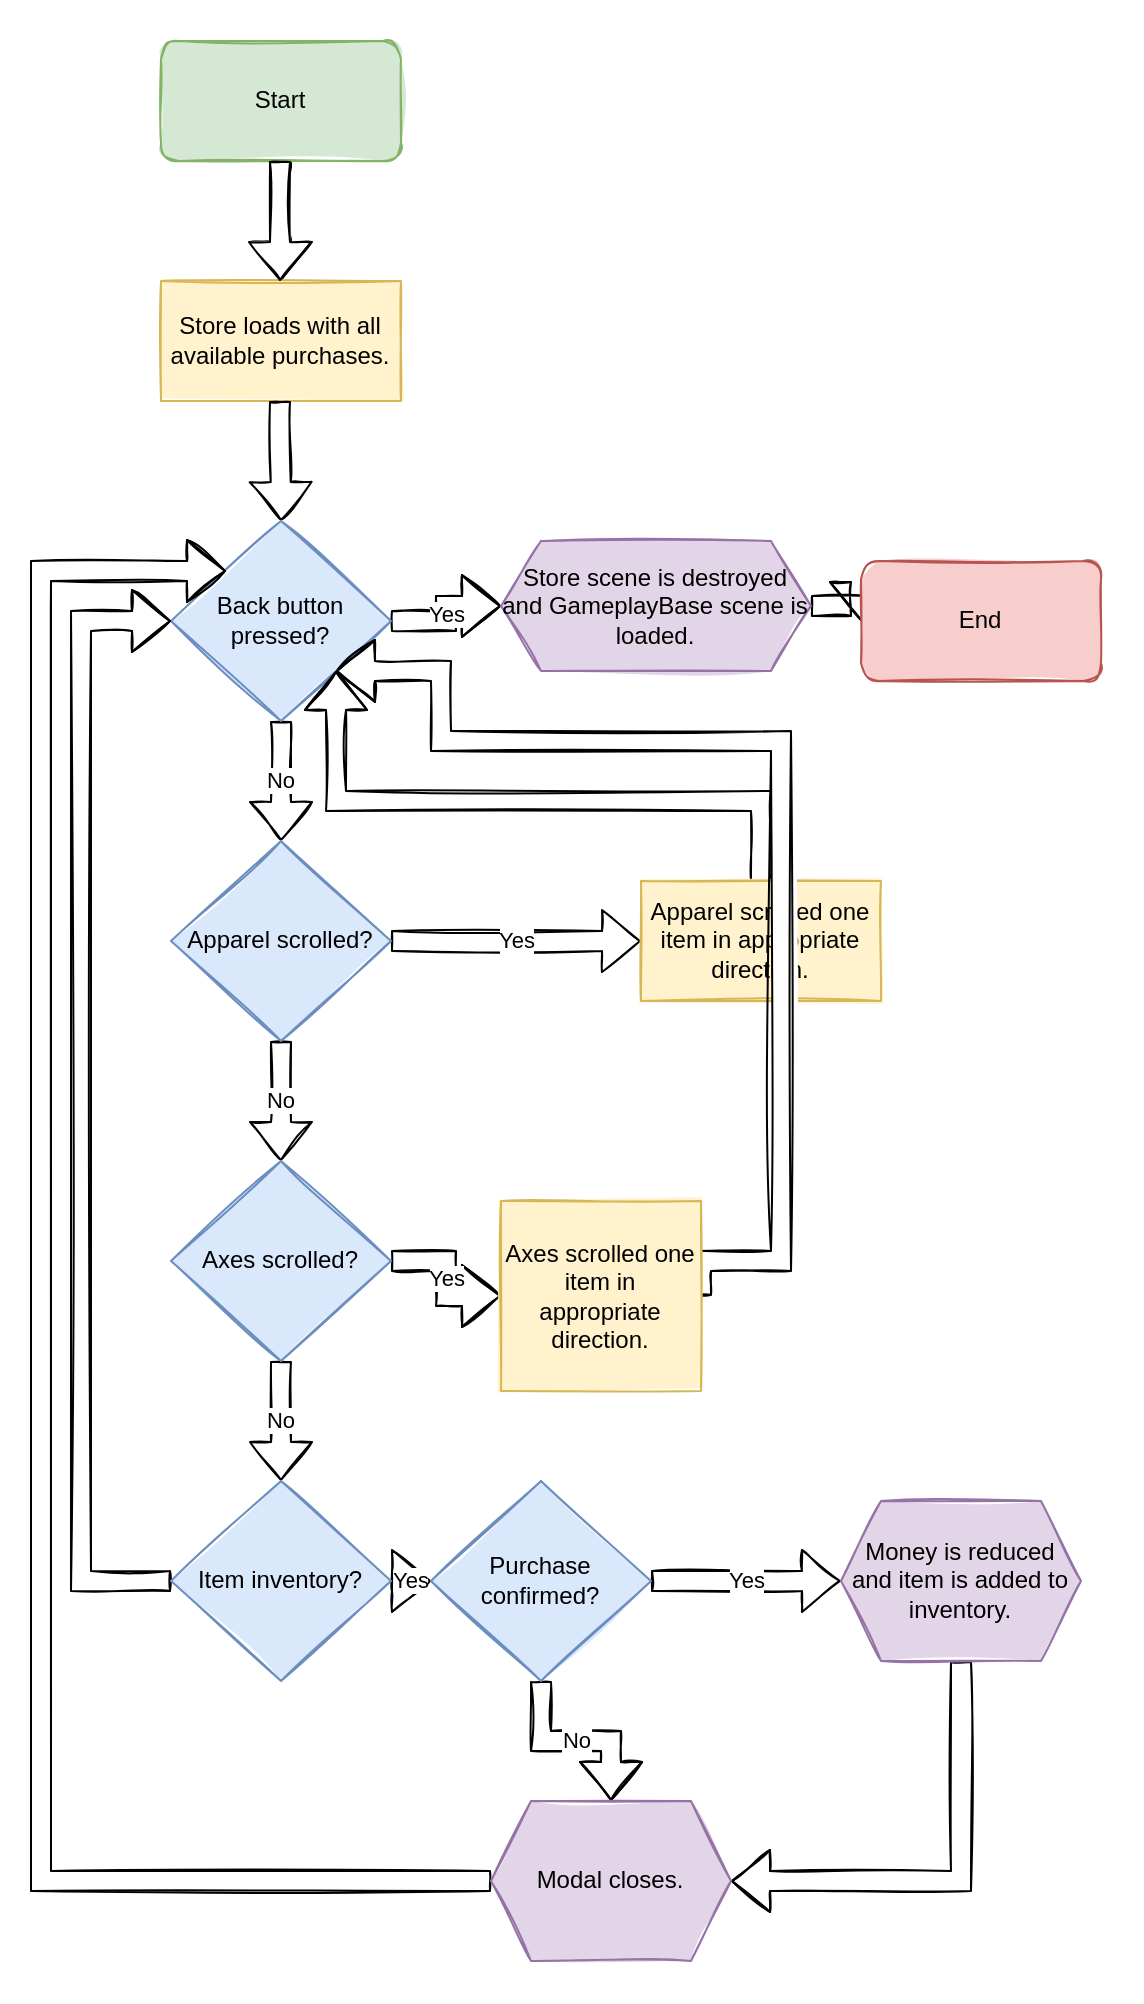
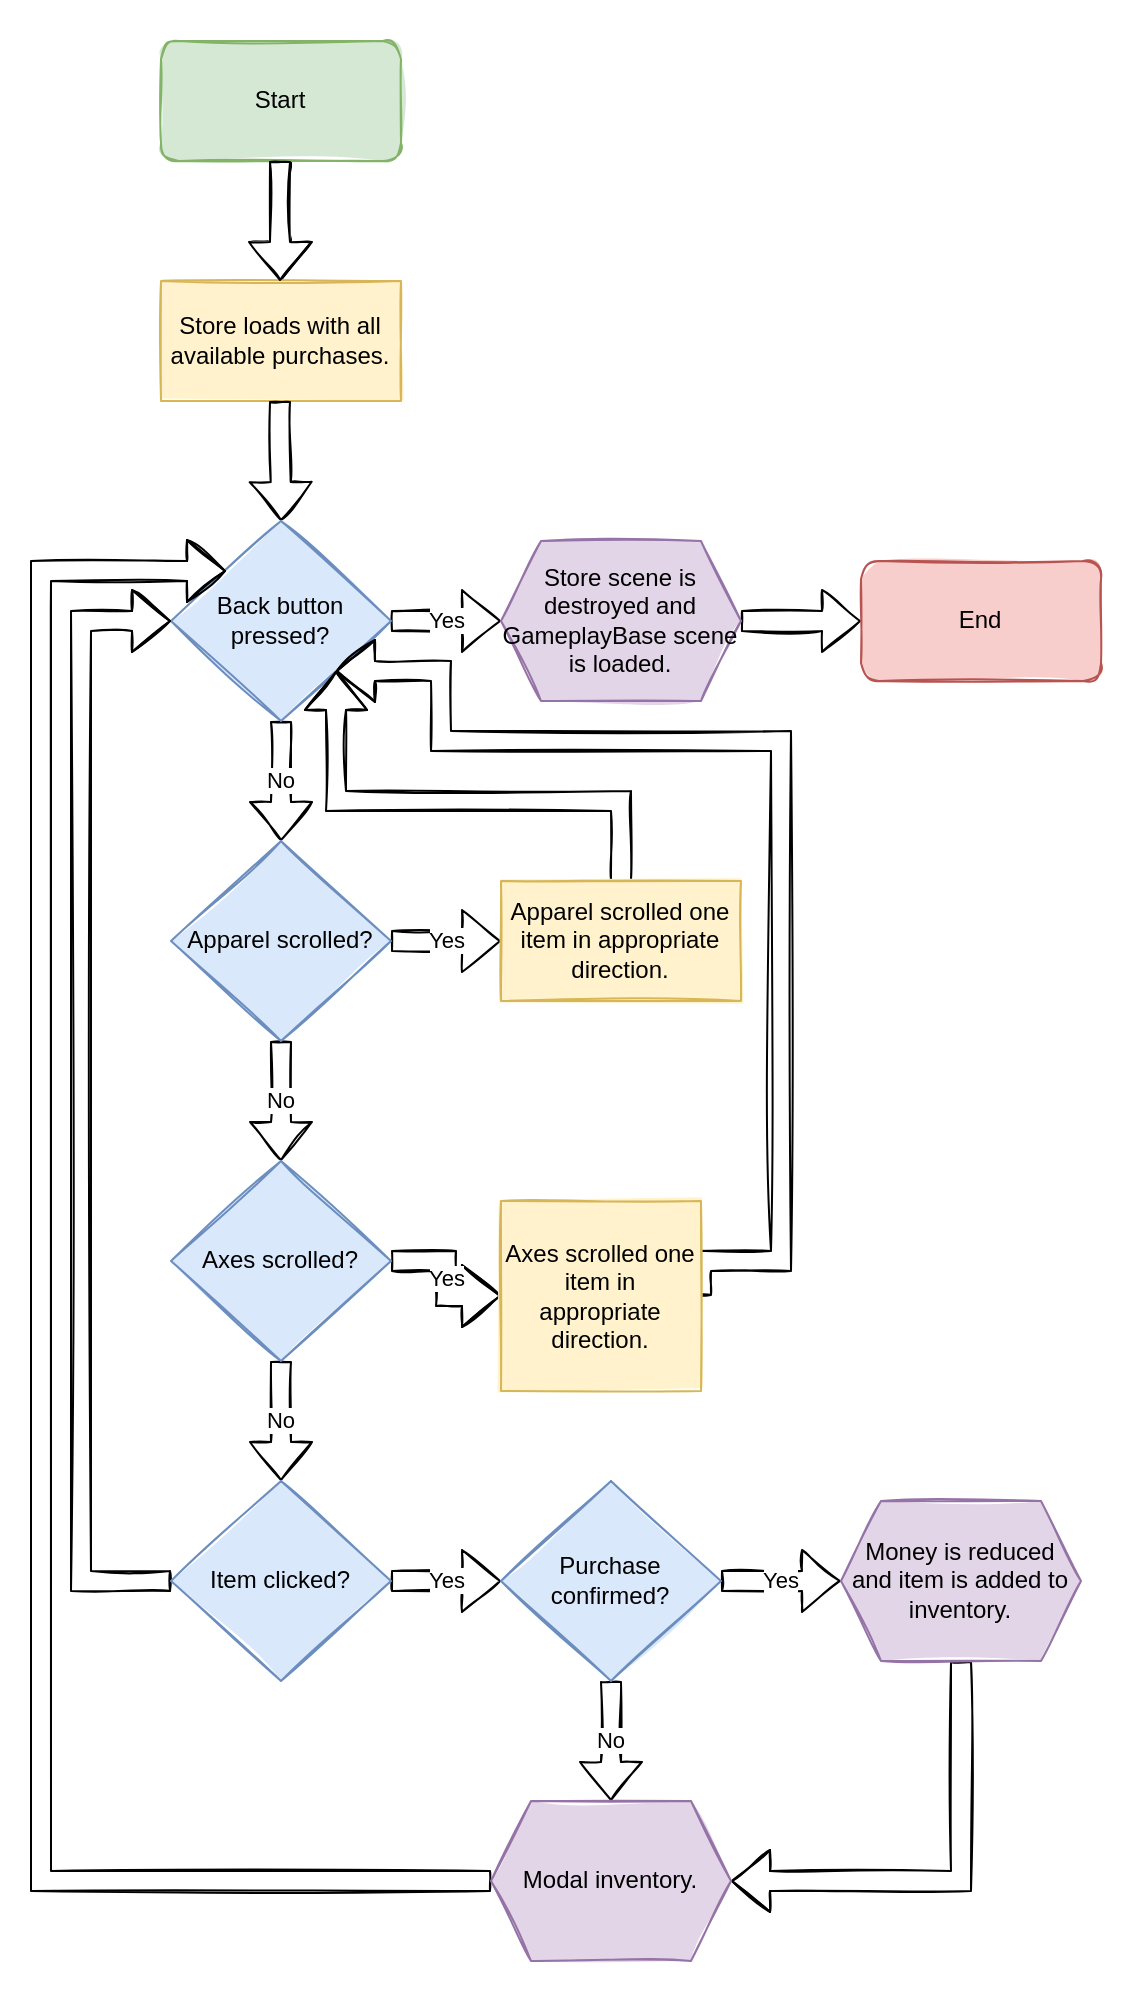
(656, 606) -> (621, 621)
(761, 941) -> (621, 941)
(281, 1581) -> (281, 1581)
(541, 1581) -> (611, 1581)
(611, 1881) -> (611, 1881)
